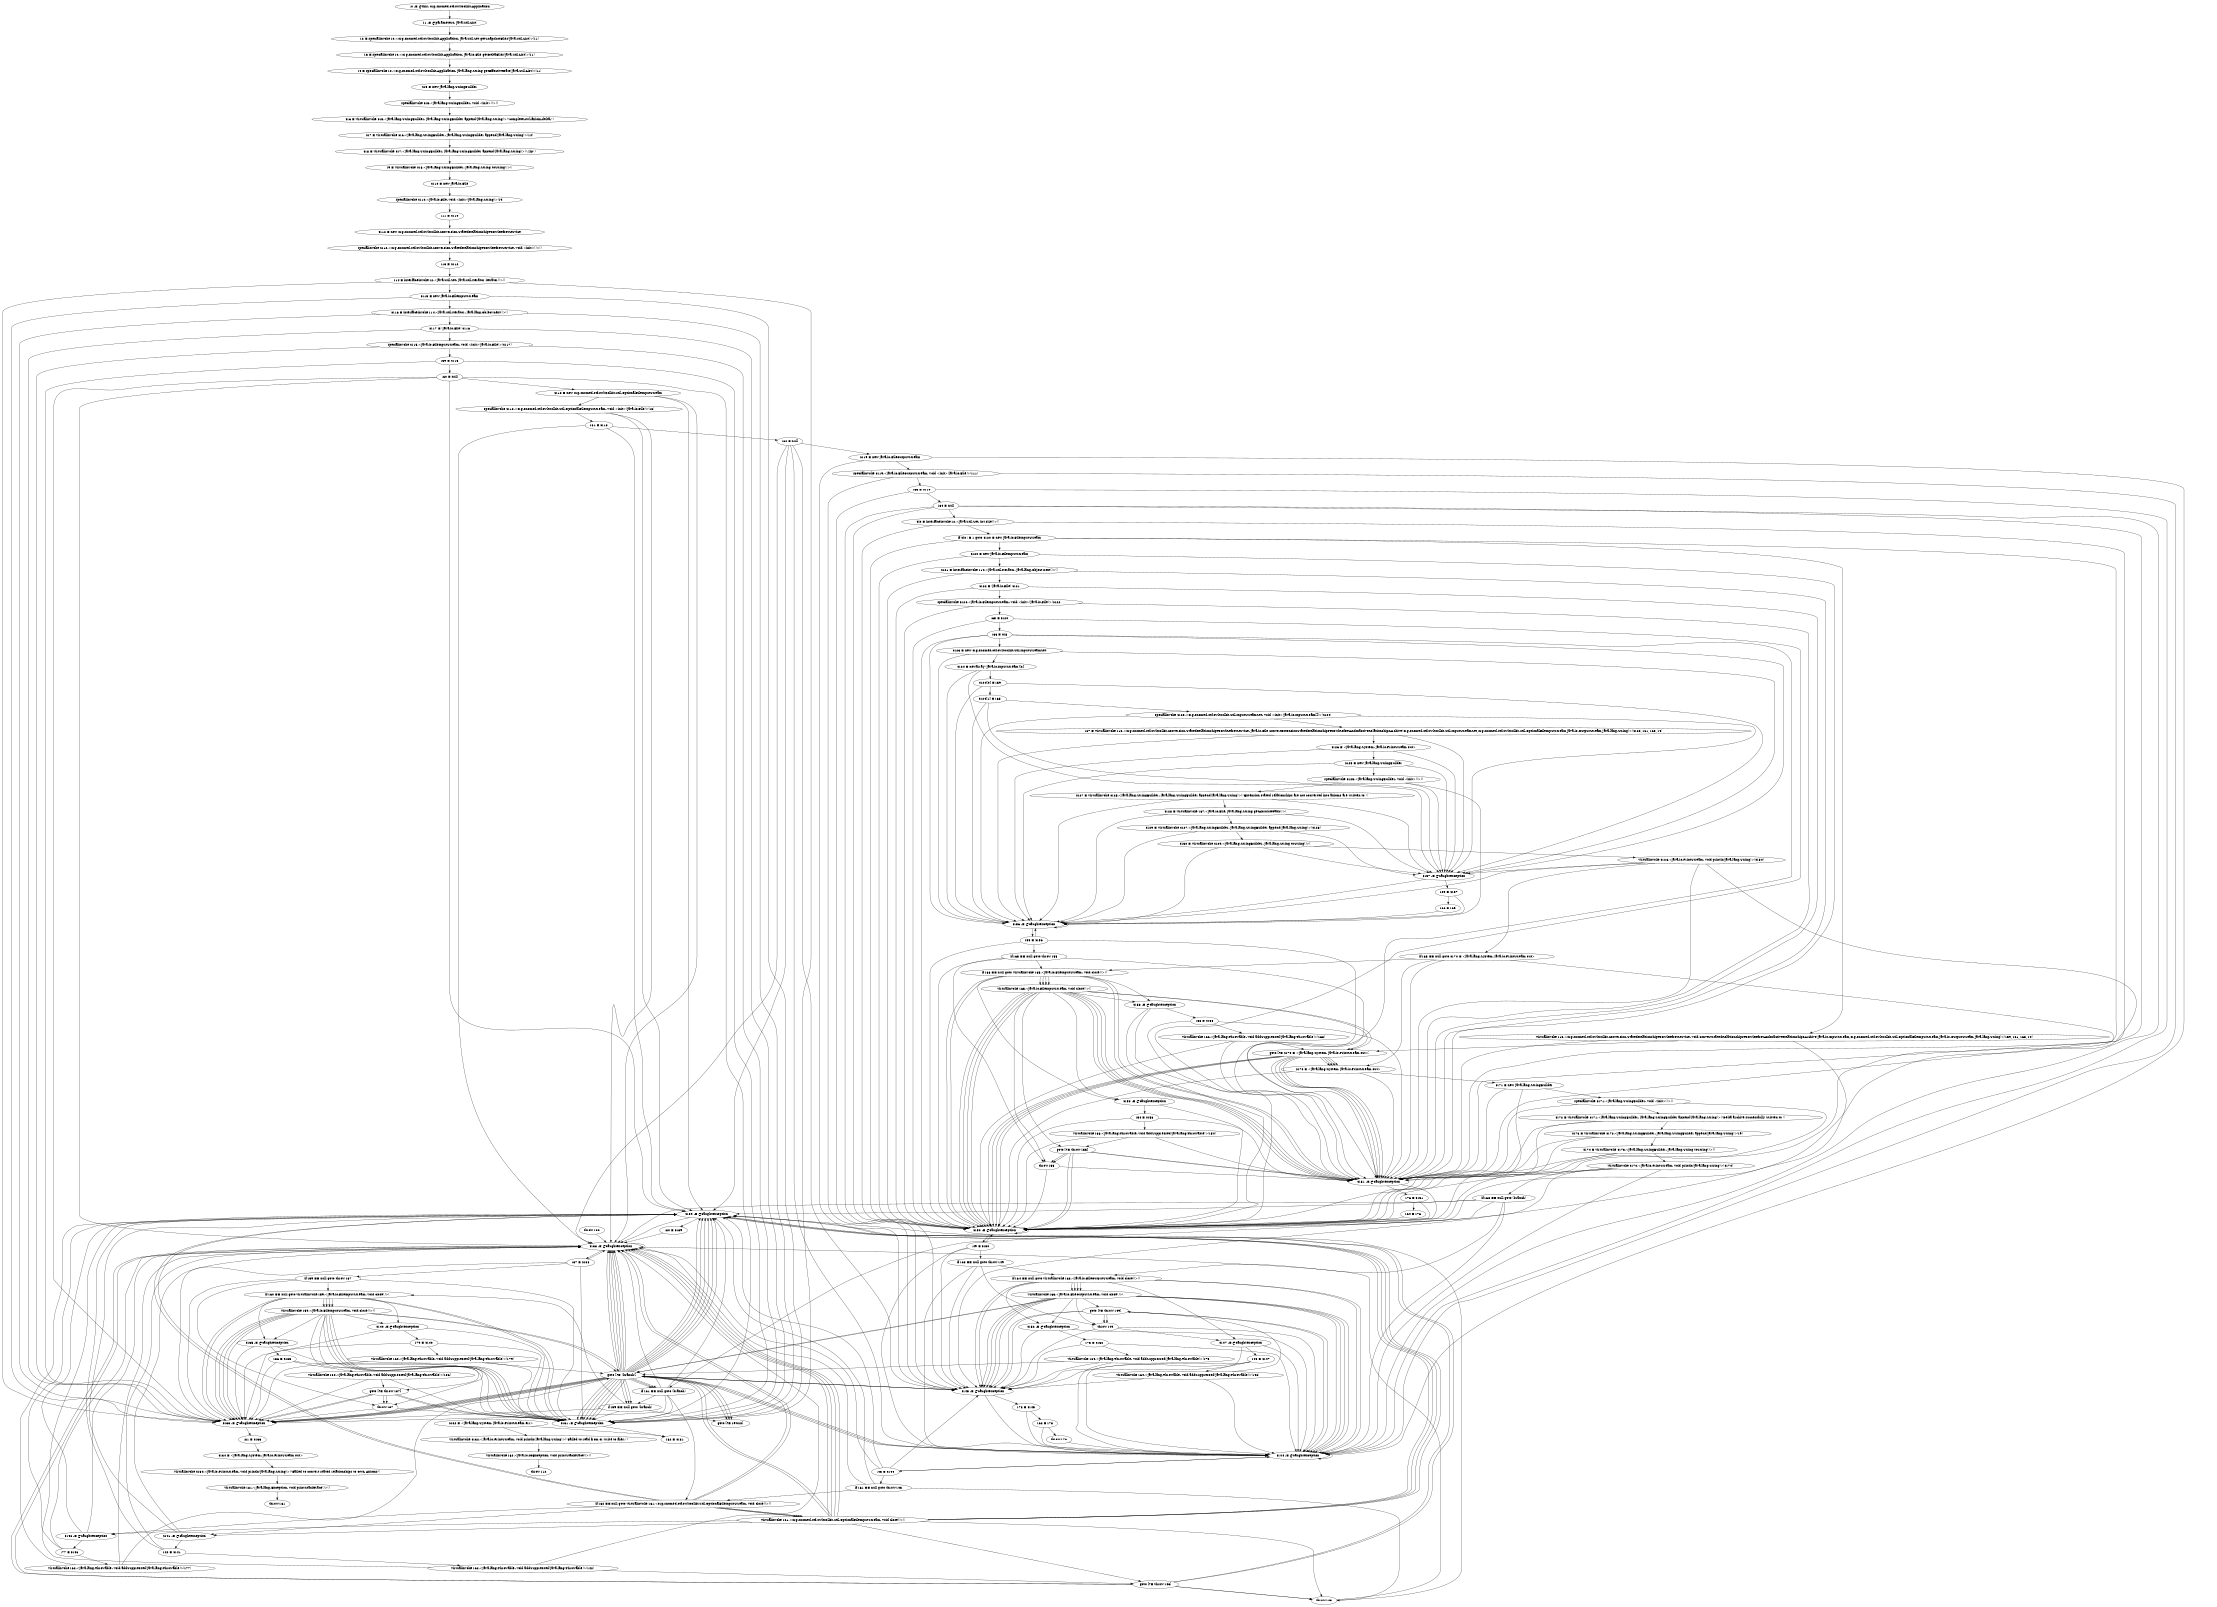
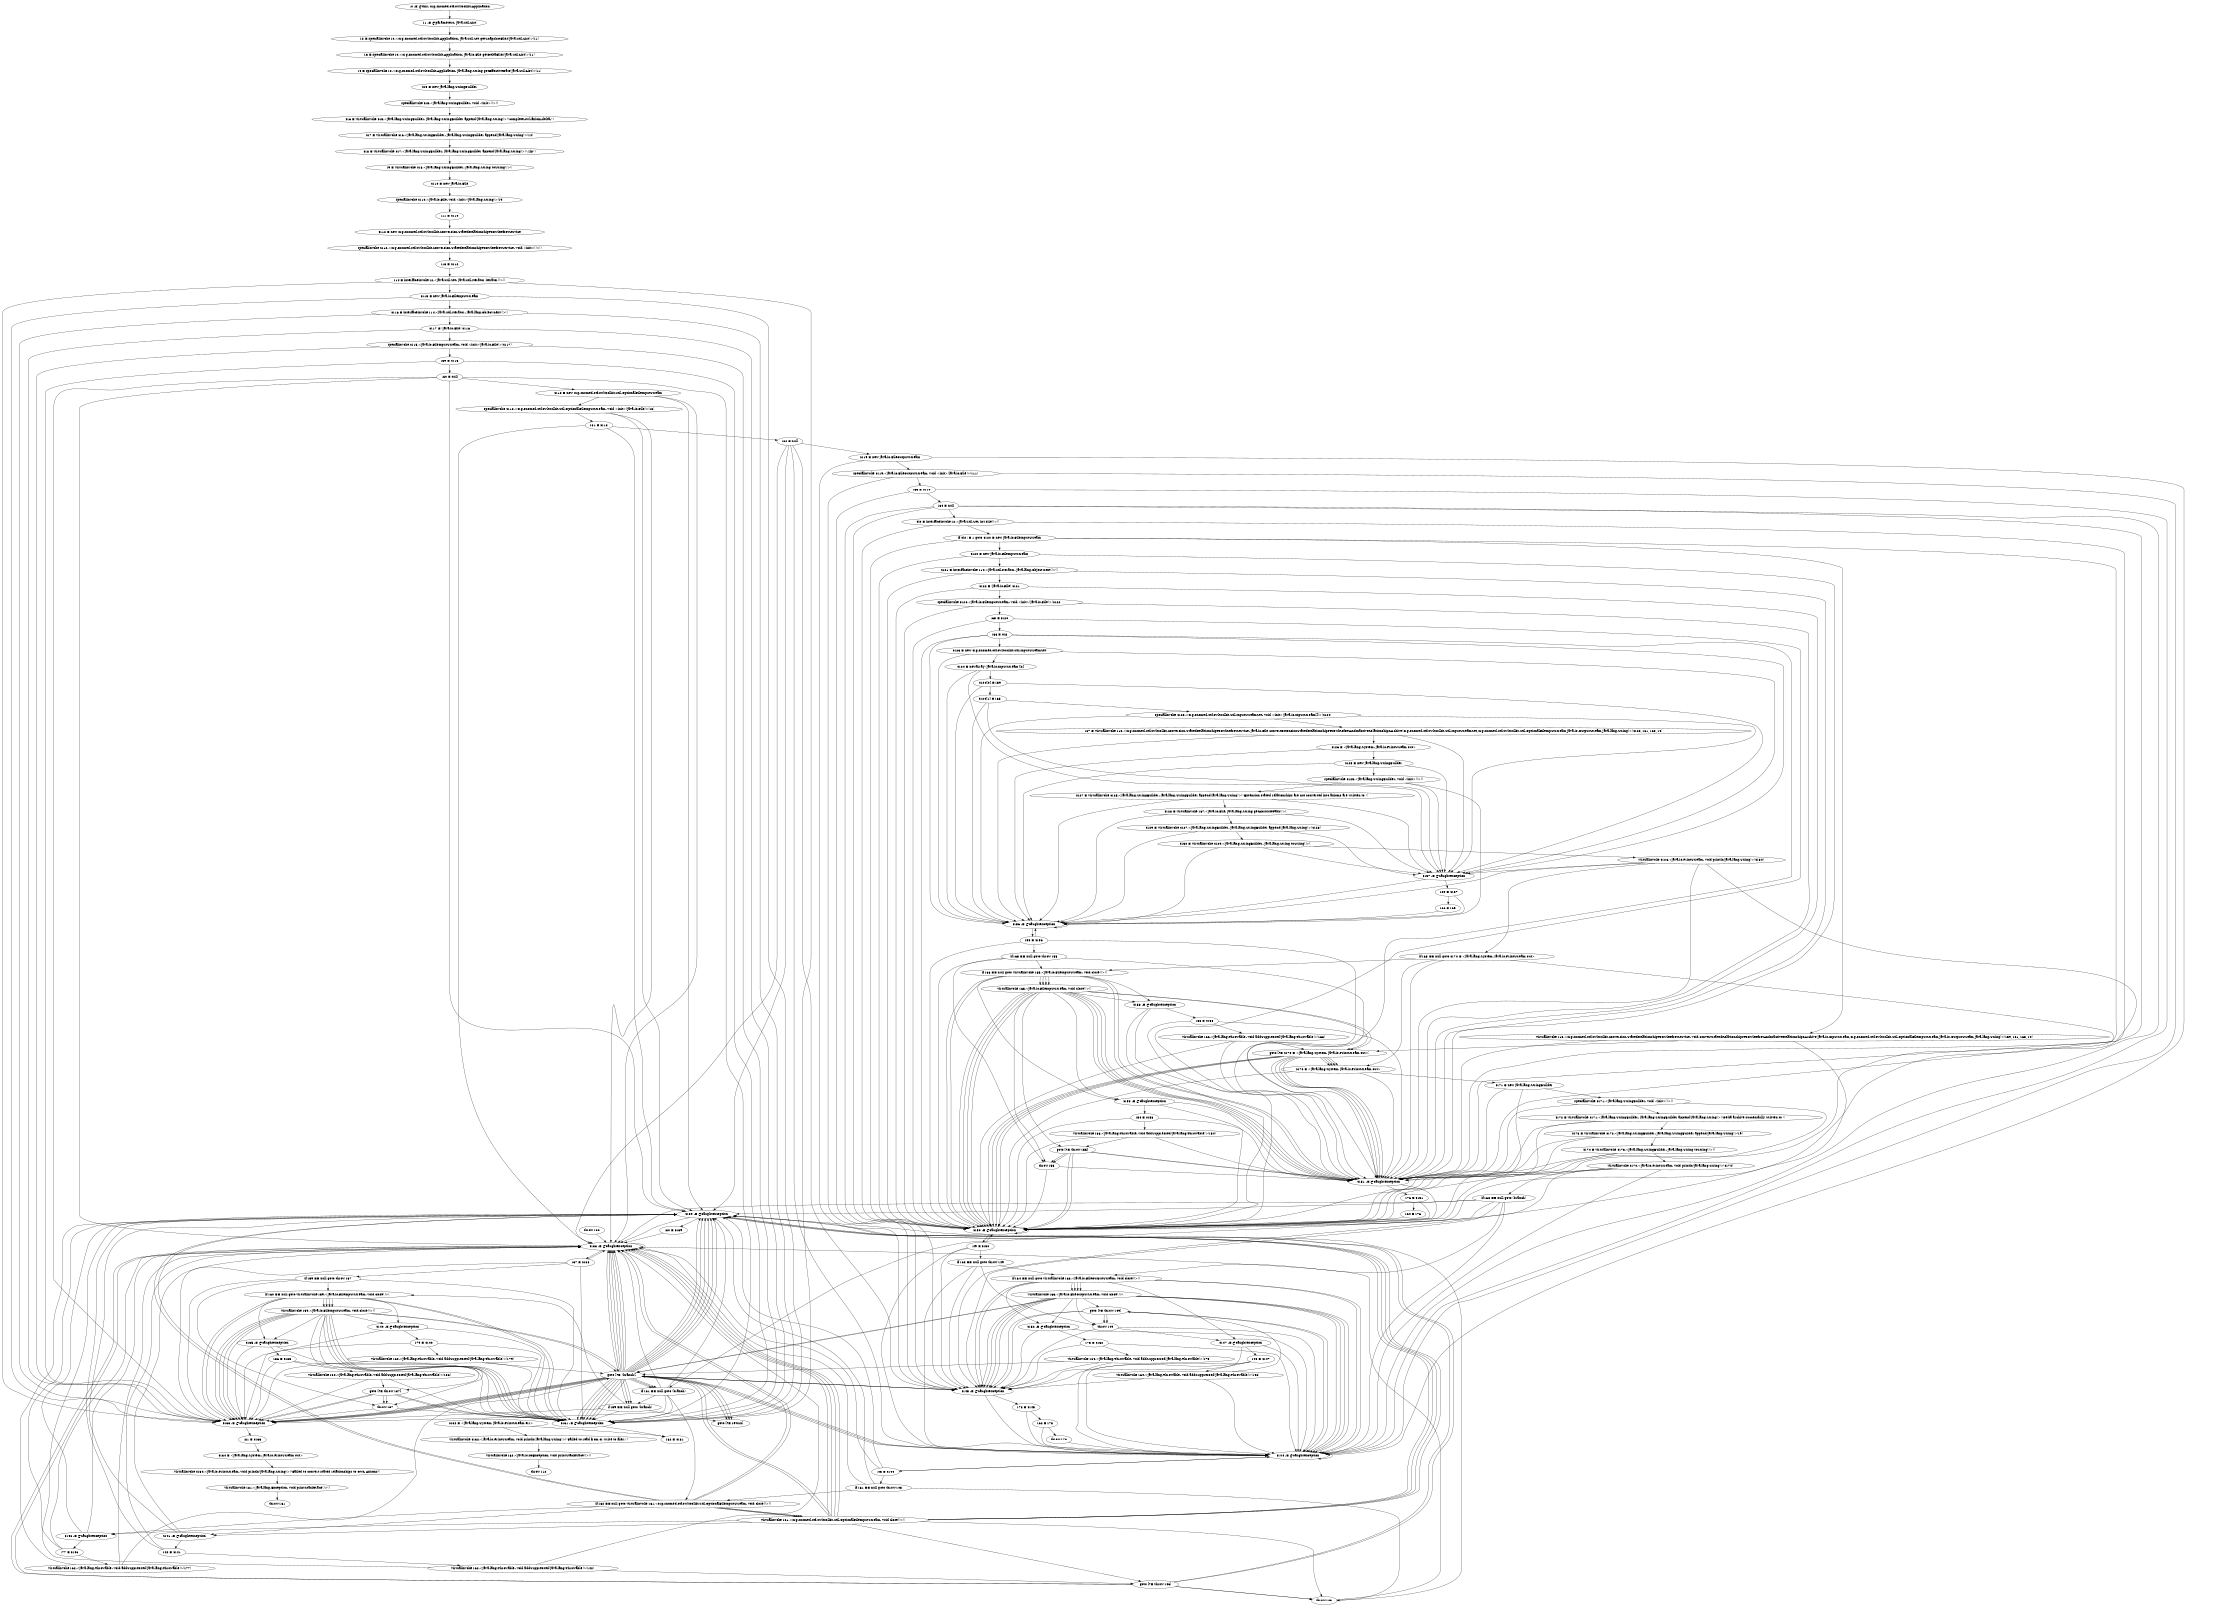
(1455, 790) -> none
none -> (1258, 1139)
(933, 1432) -> (1188, 1248)
